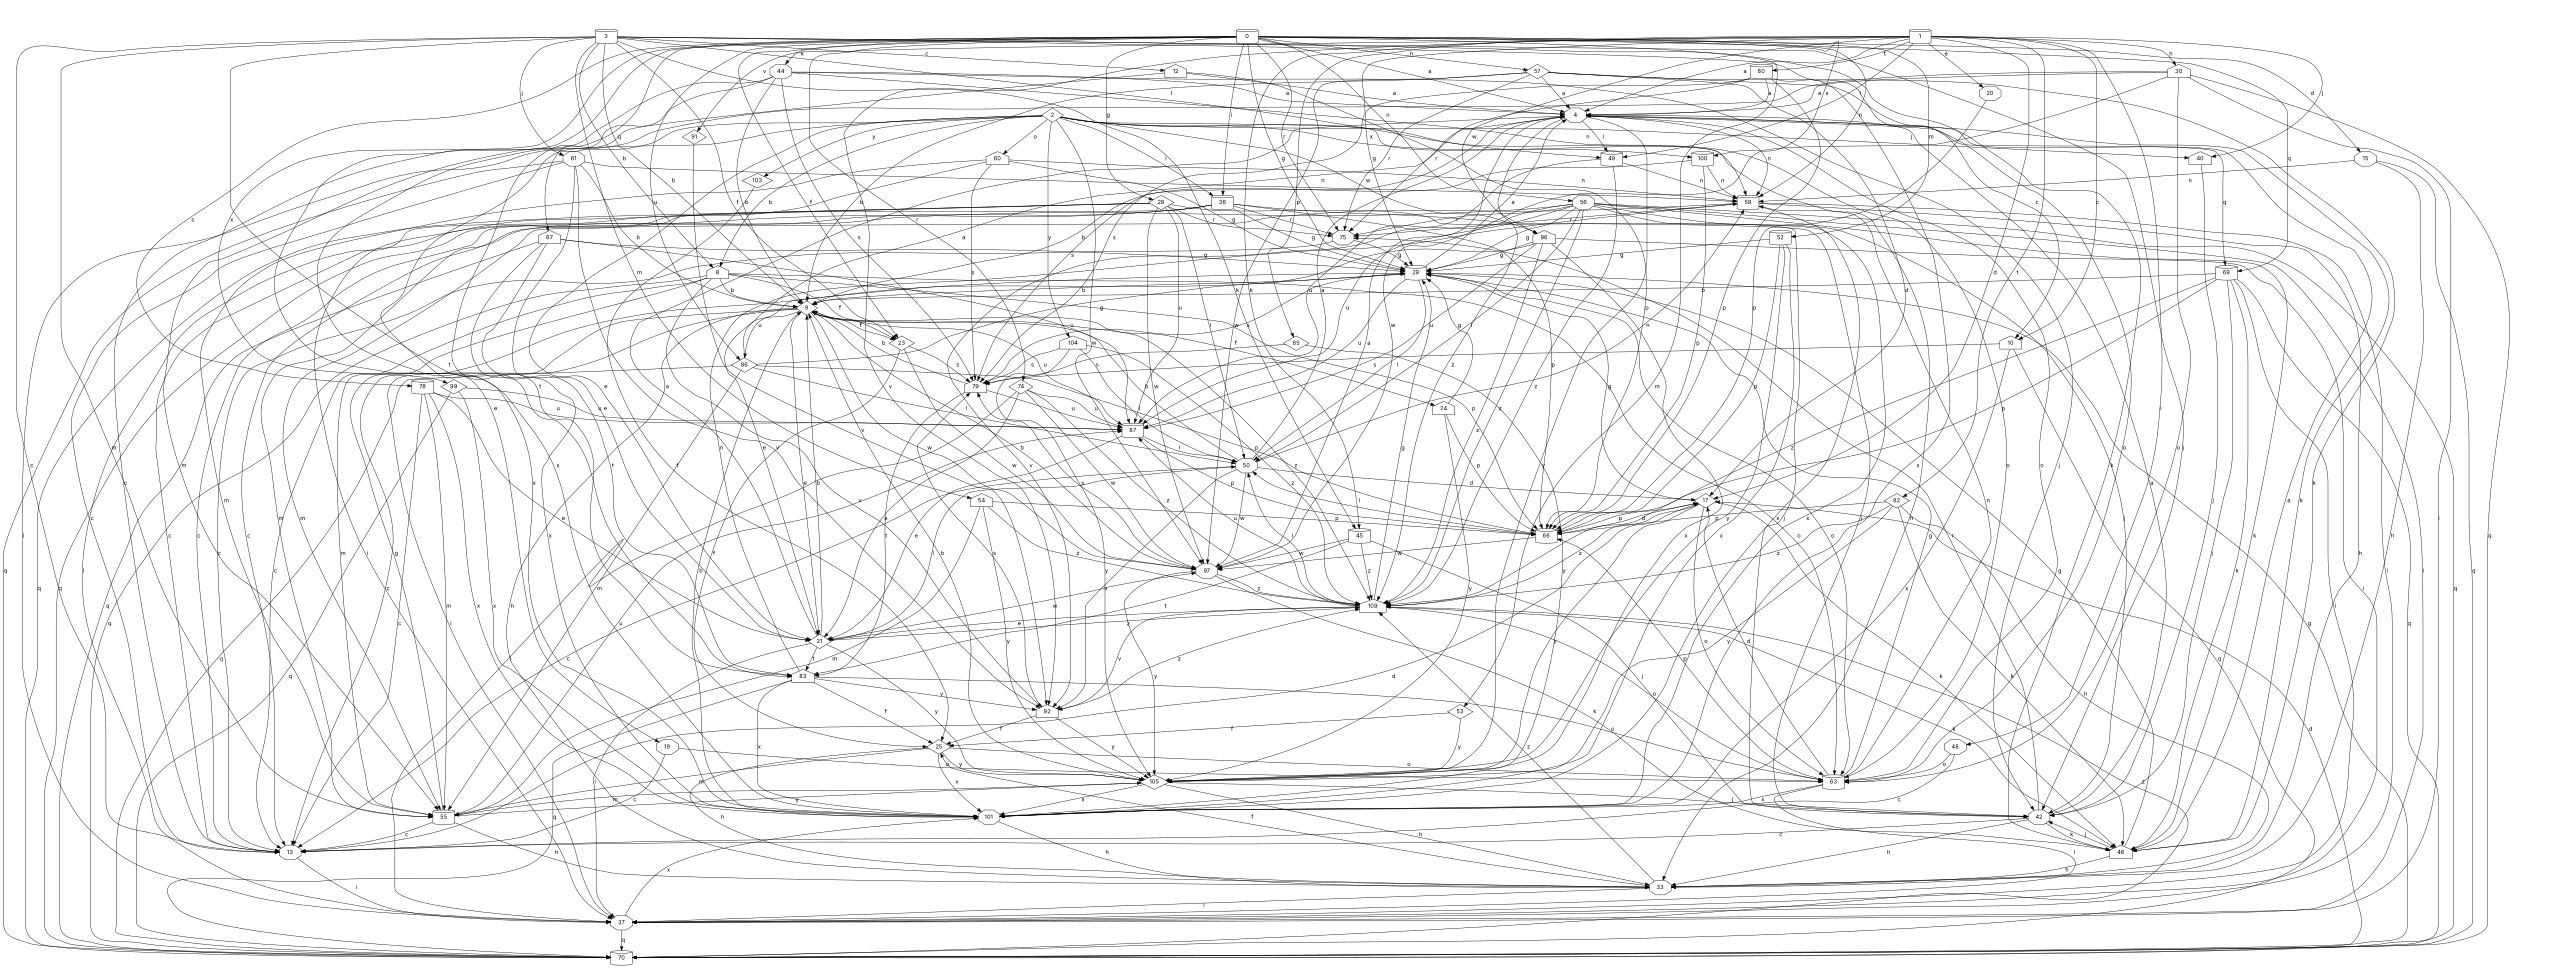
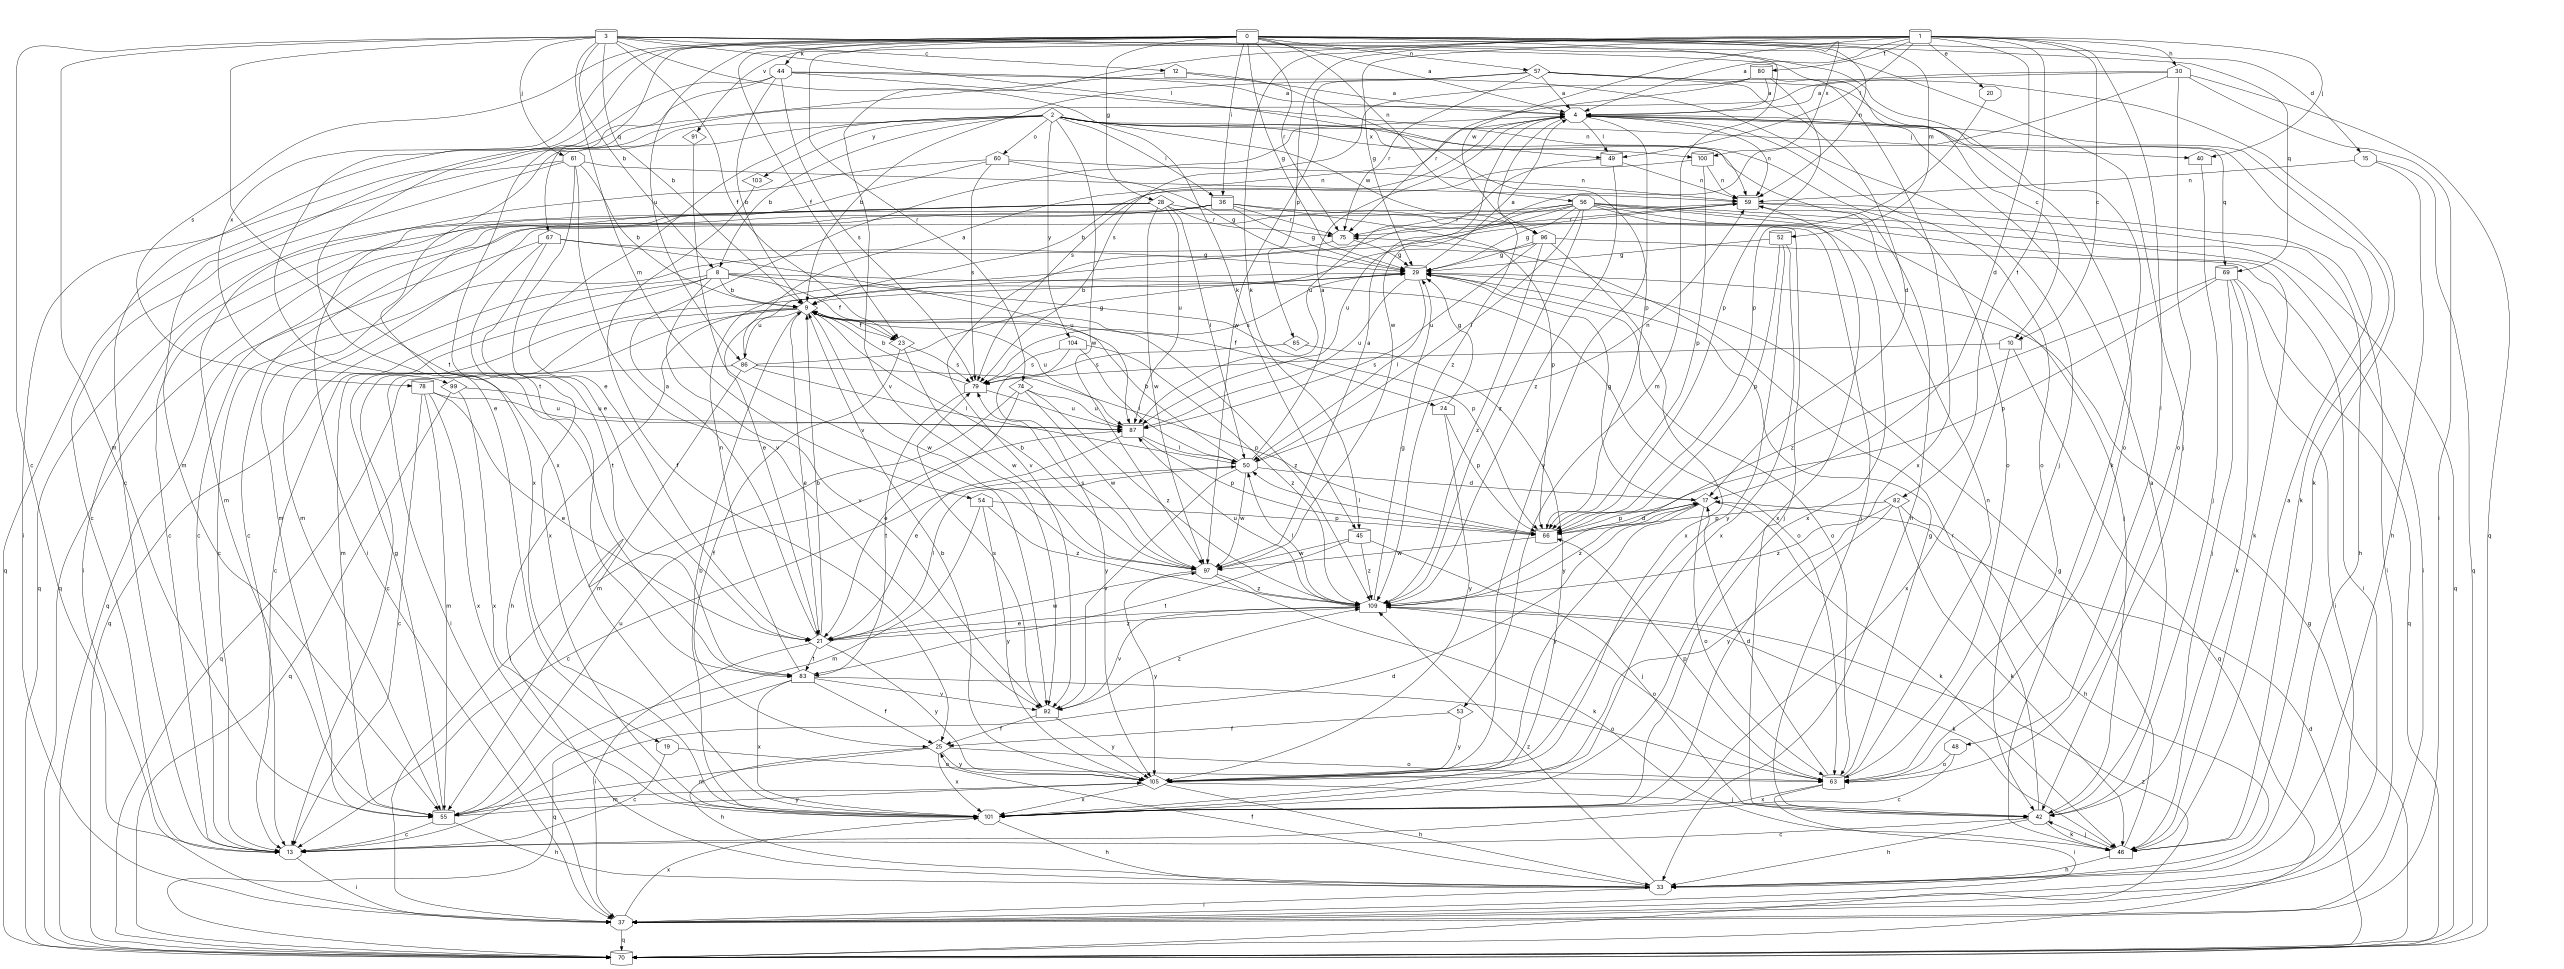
(1516, 290) -> none
